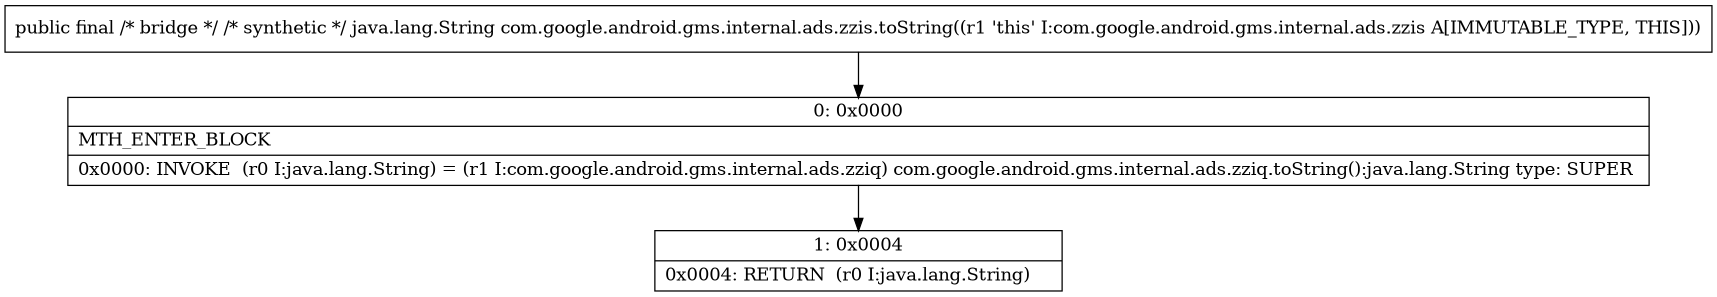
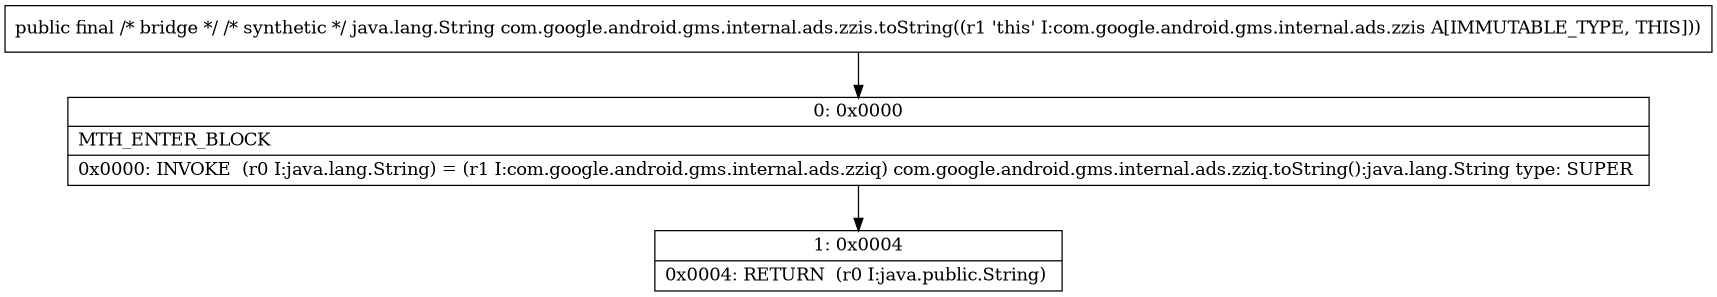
(850, 275) -> (858, 275)
